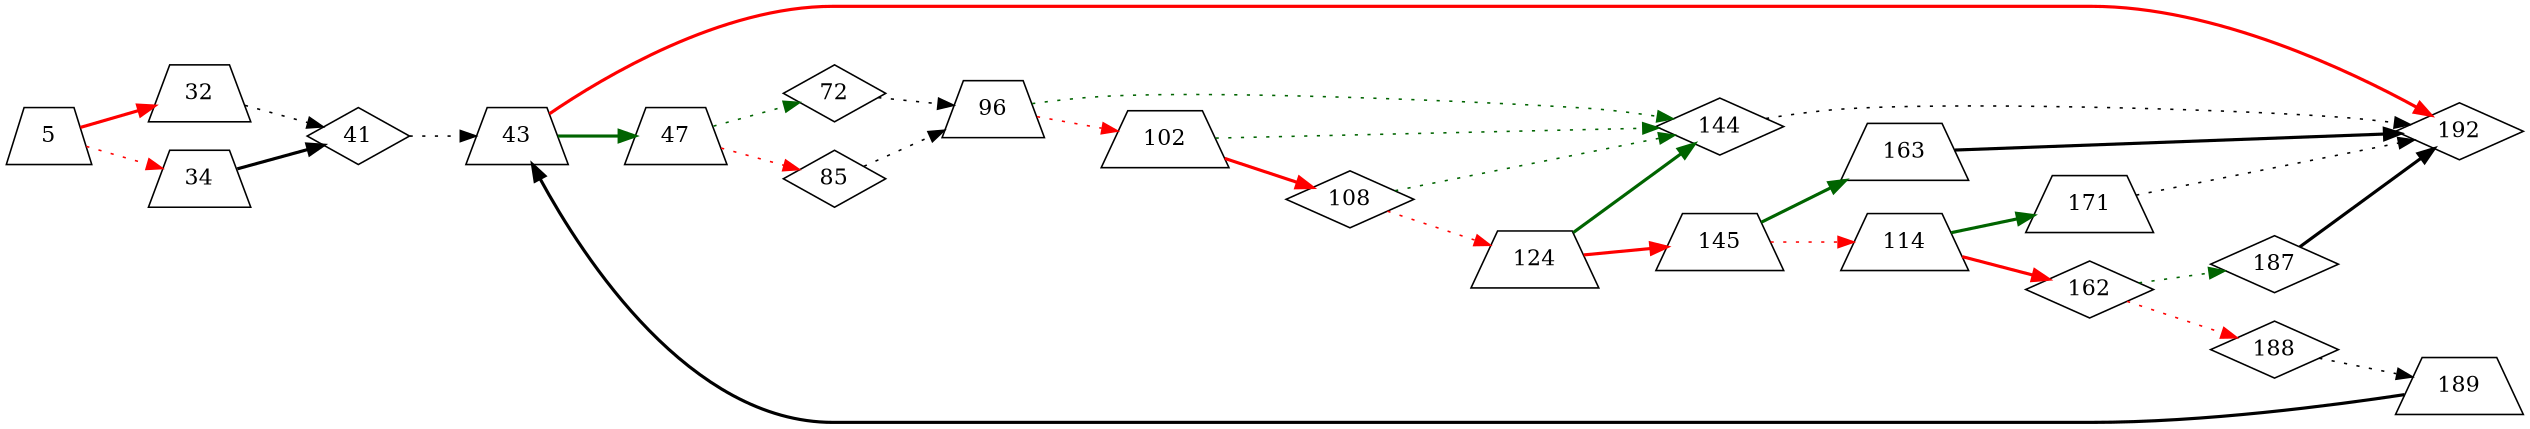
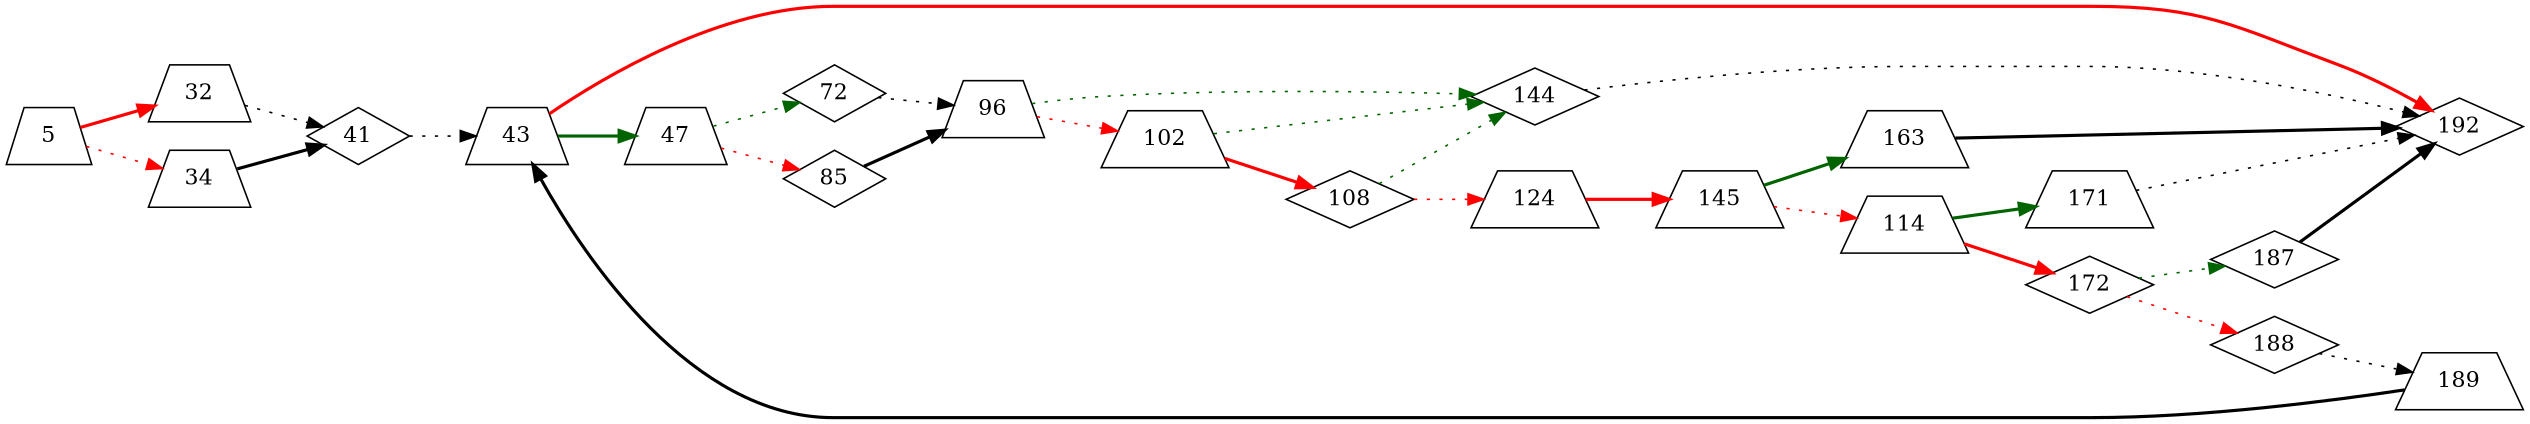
(897, 152) -> (897, 152)
(1627, 193) -> none
(2090, 289) -> (2090, 285)
